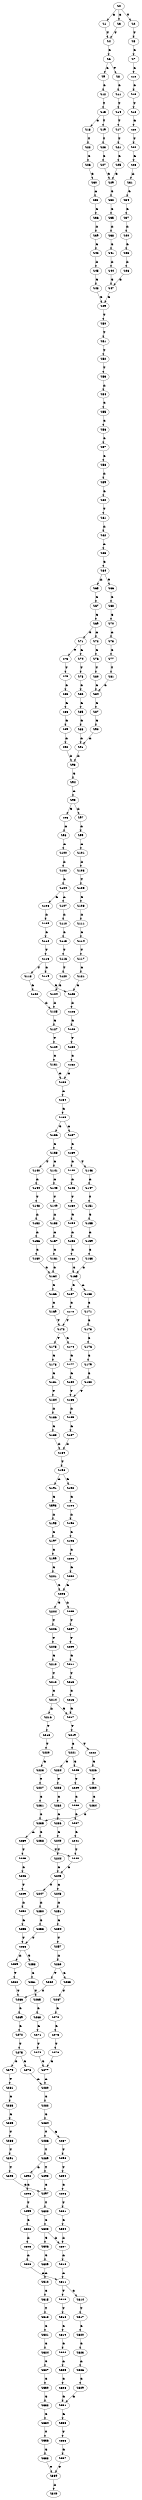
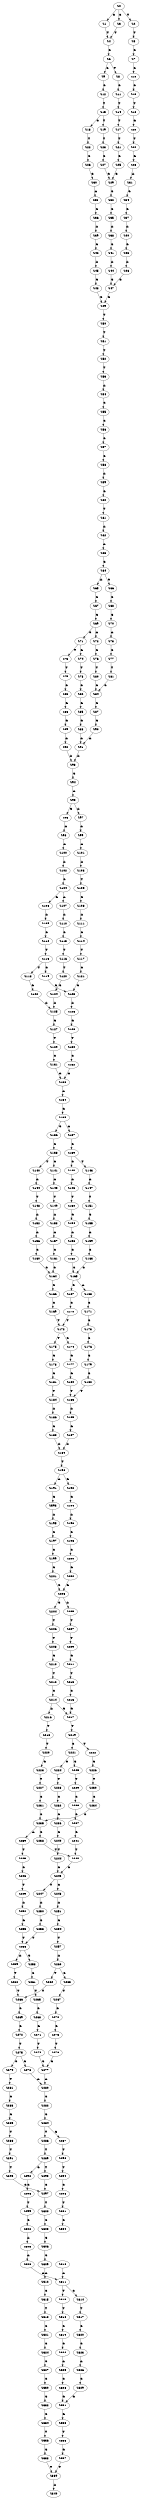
(63, 2247) -> none
